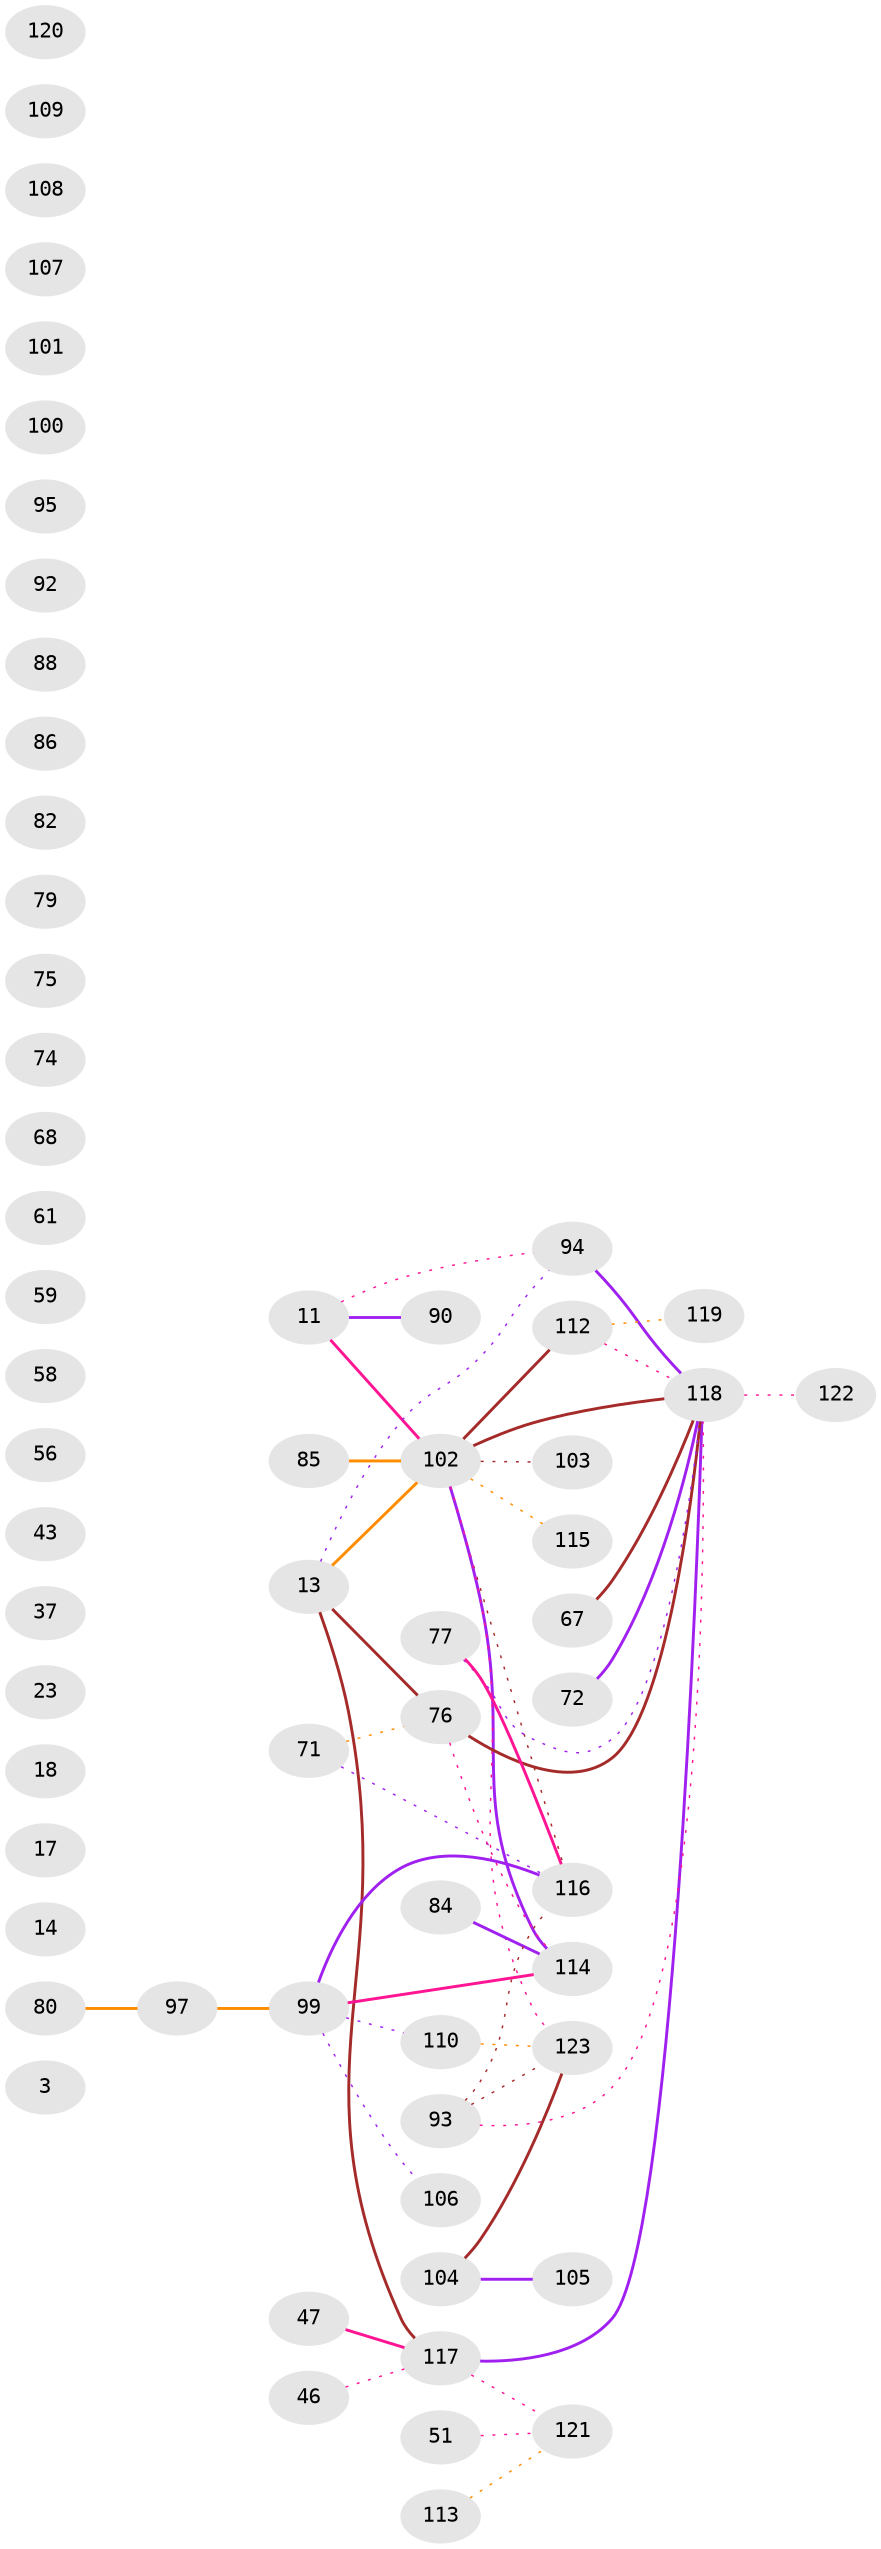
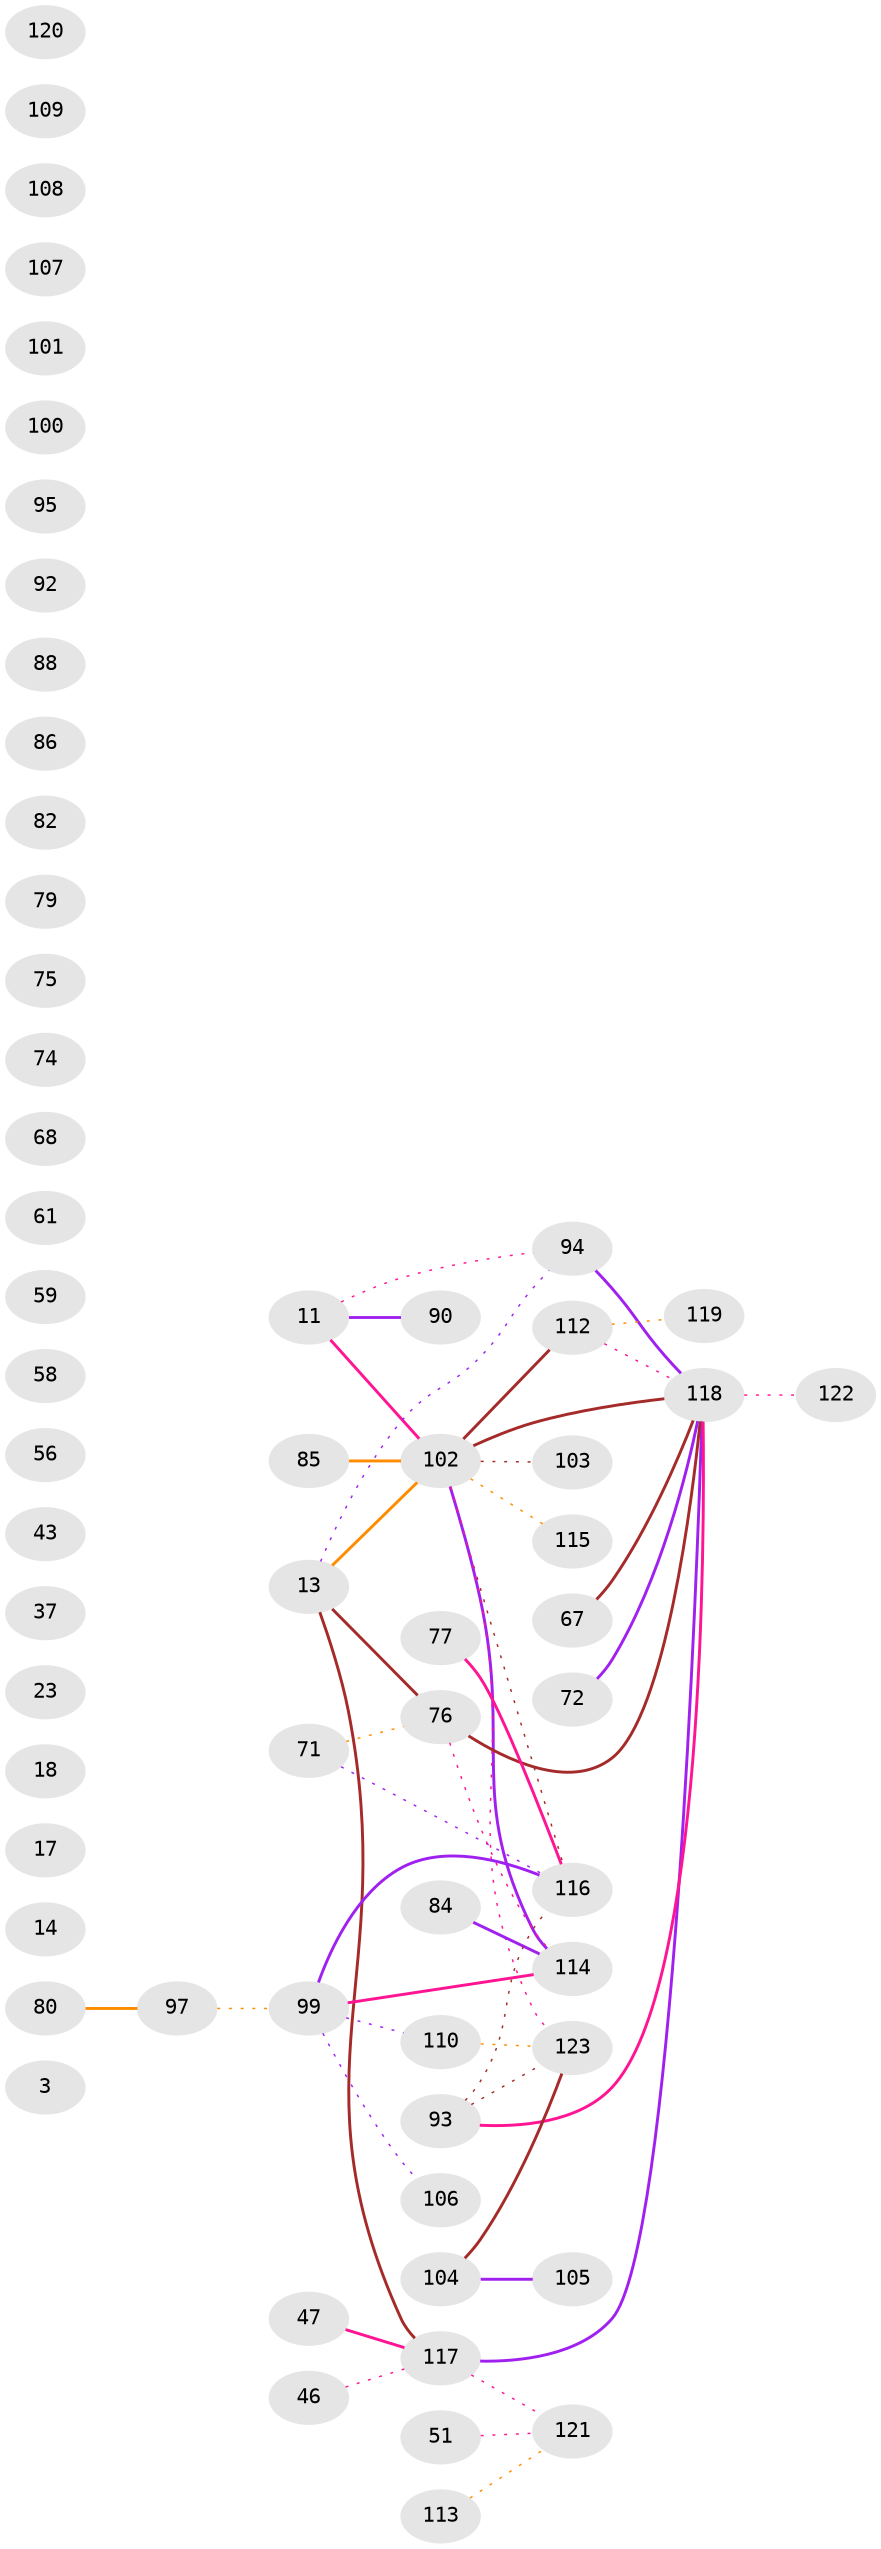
(624, 1725) -> none
(661, 1973) -> (661, 1973)
(243, 2008) -> (243, 2008)
